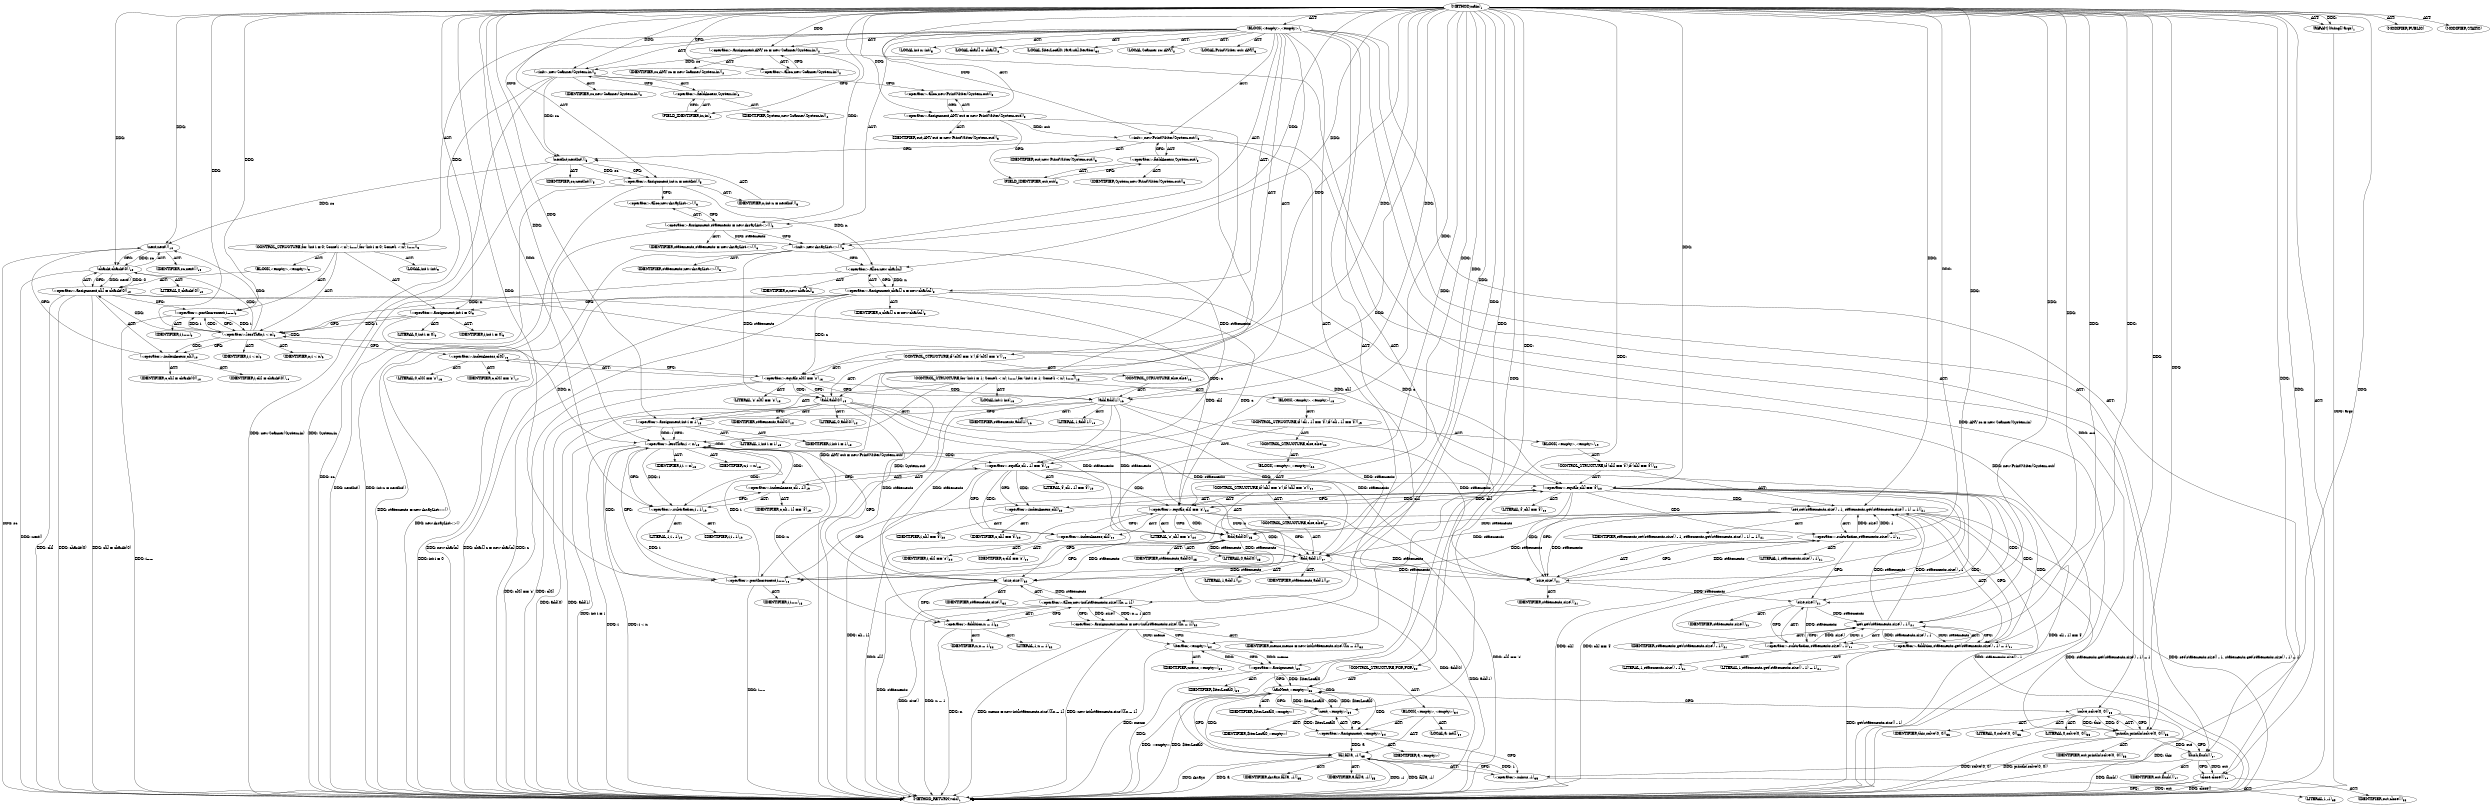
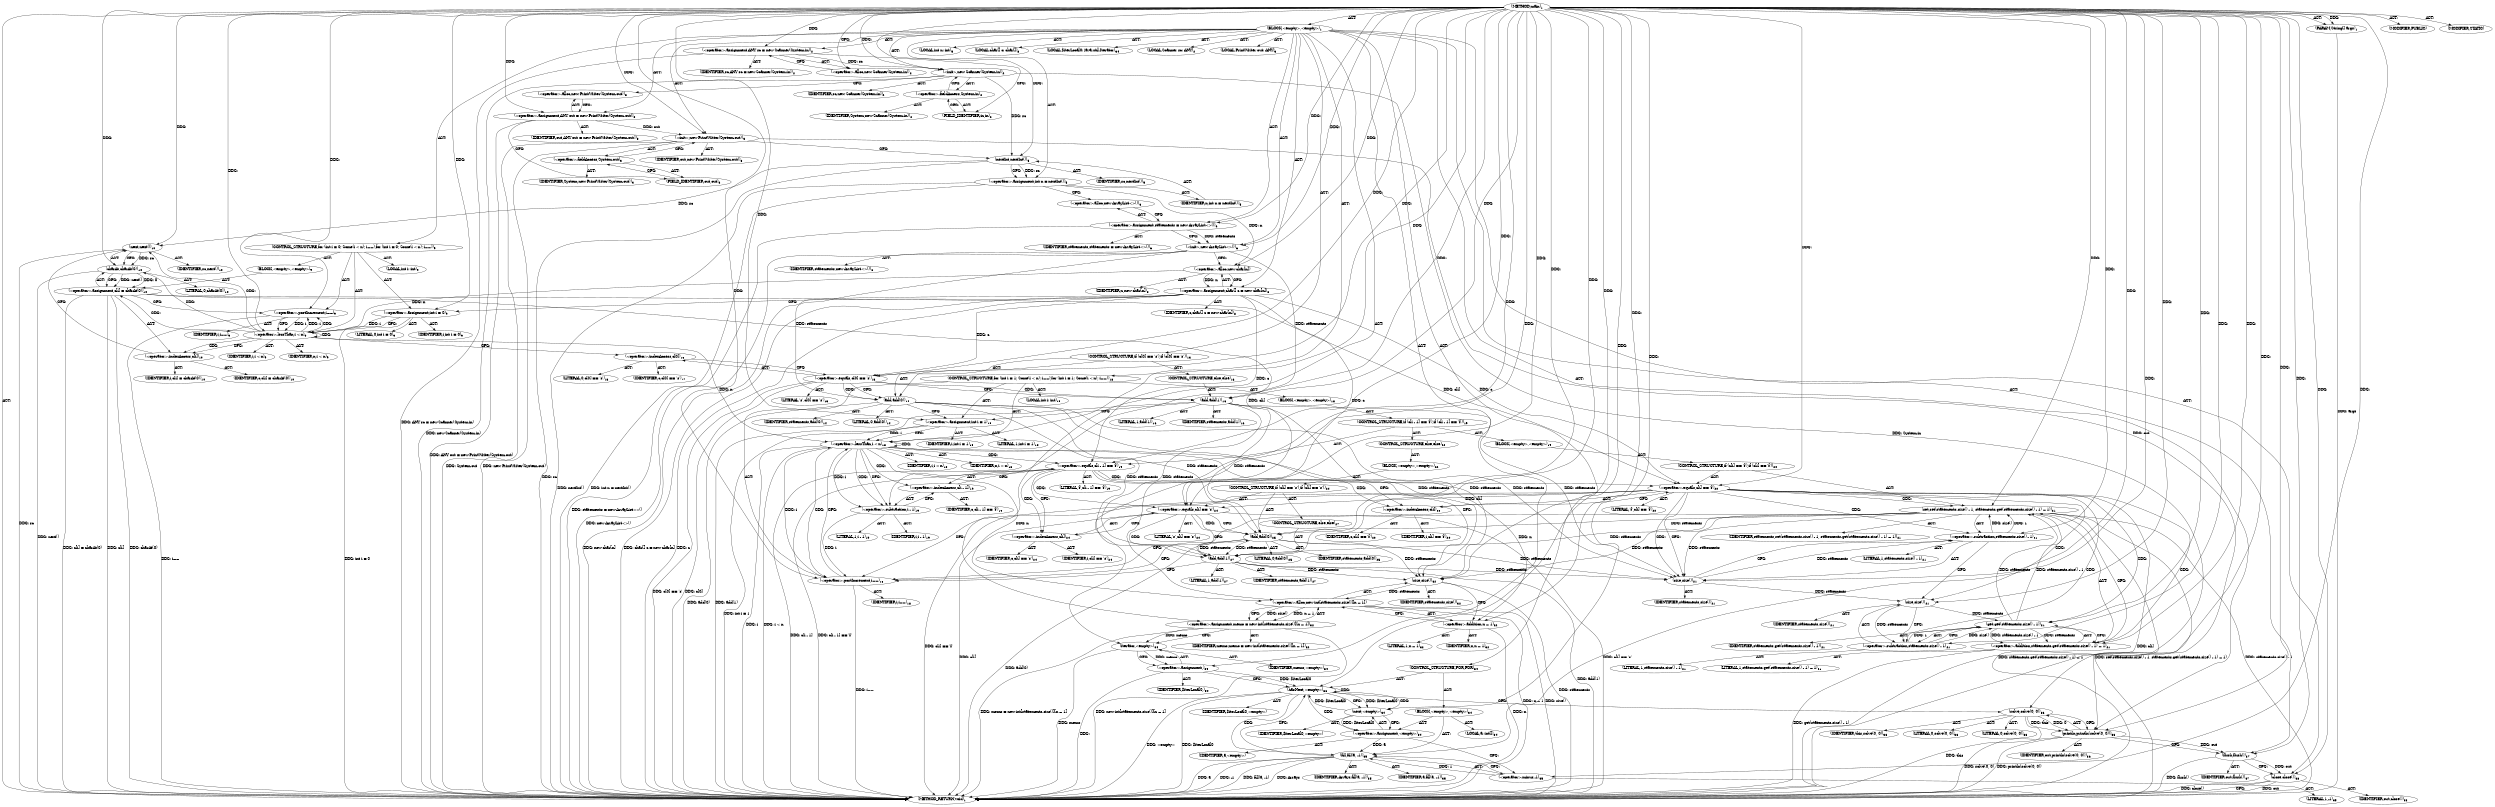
(1359, 503) -> none
(1230, 658) -> (1185, 658)
